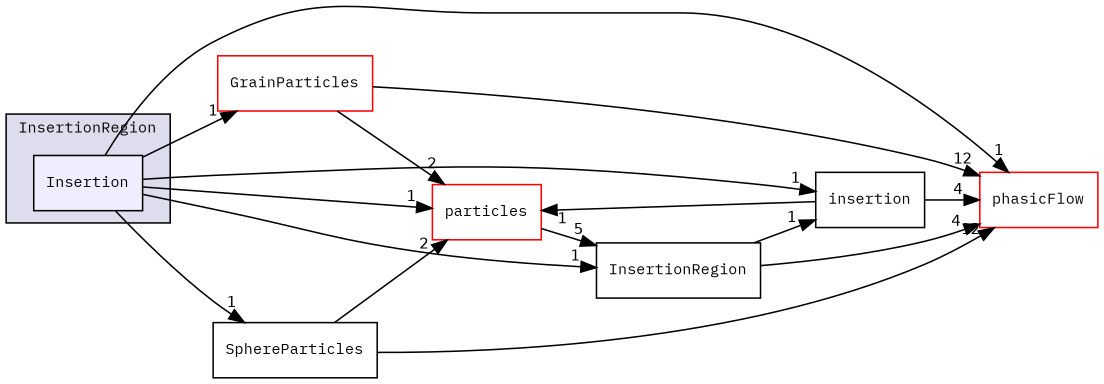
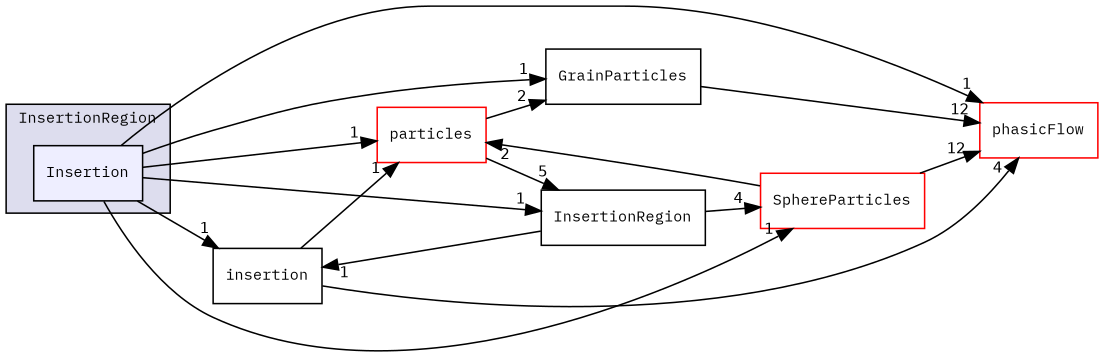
(295, 83) -> (623, 77)
(384, 143) -> (508, 112)
(864, 253) -> (725, 210)
(295, 350) -> (843, 201)
